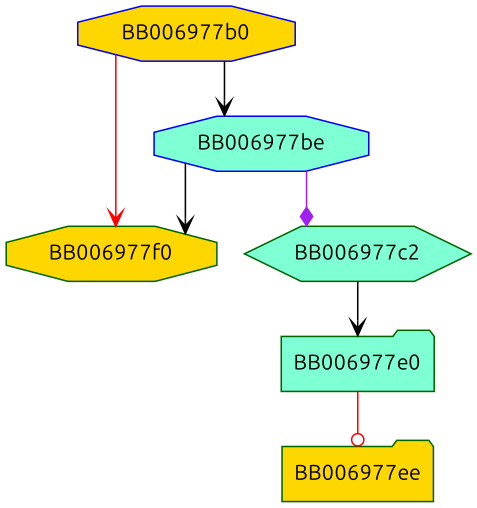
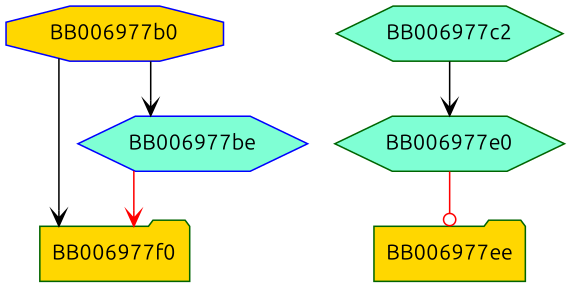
(116, 133) -> (59, 135)
(261, 144) -> (193, 144)
(307, 189) -> none
(185, 191) -> (134, 191)
(112, 254) -> (115, 254)
(358, 364) -> (450, 144)
